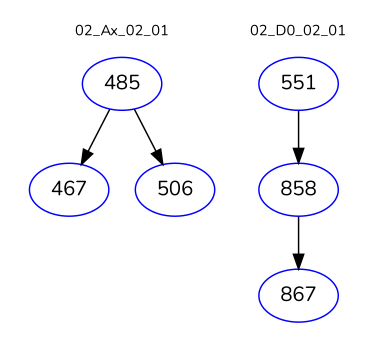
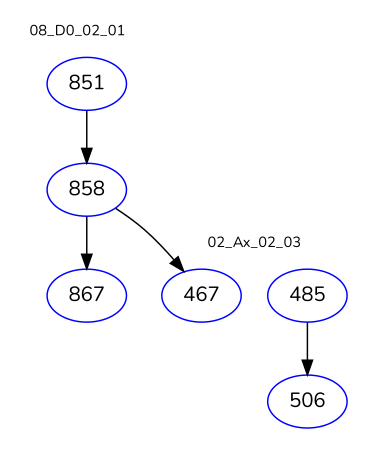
(122, 32) -> (254, 243)
(299, 32) -> (78, 32)
(299, 84) -> (87, 84)
(99, 130) -> (159, 244)
